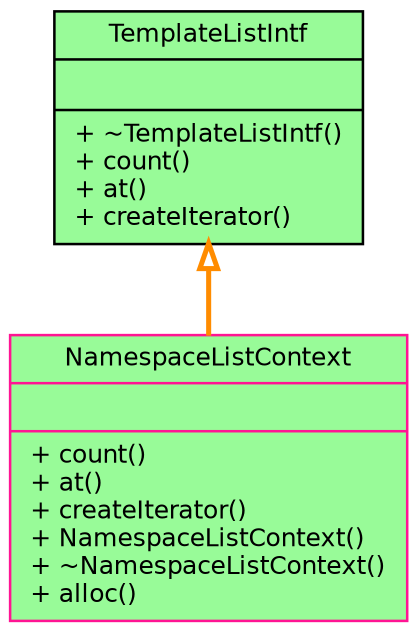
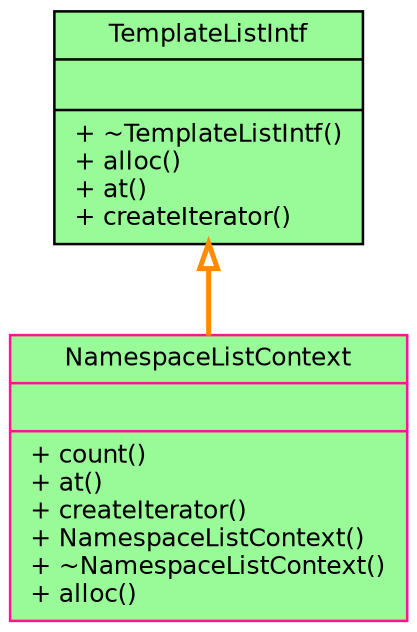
(133, 162) -> (129, 162)
